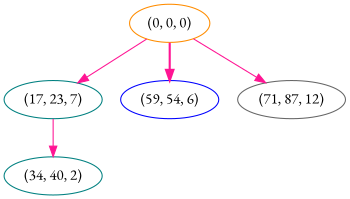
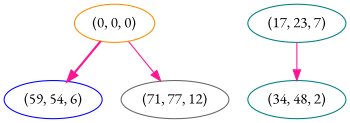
(117, 58) -> none
(292, 100) -> (175, 100)
(53, 176) -> (297, 100)
